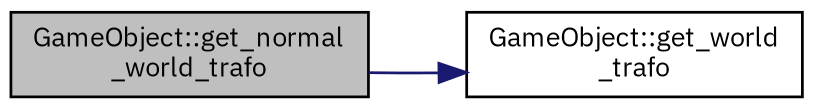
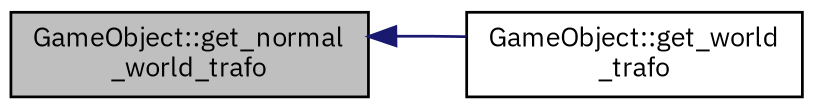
(403, 73) -> (431, 36)
